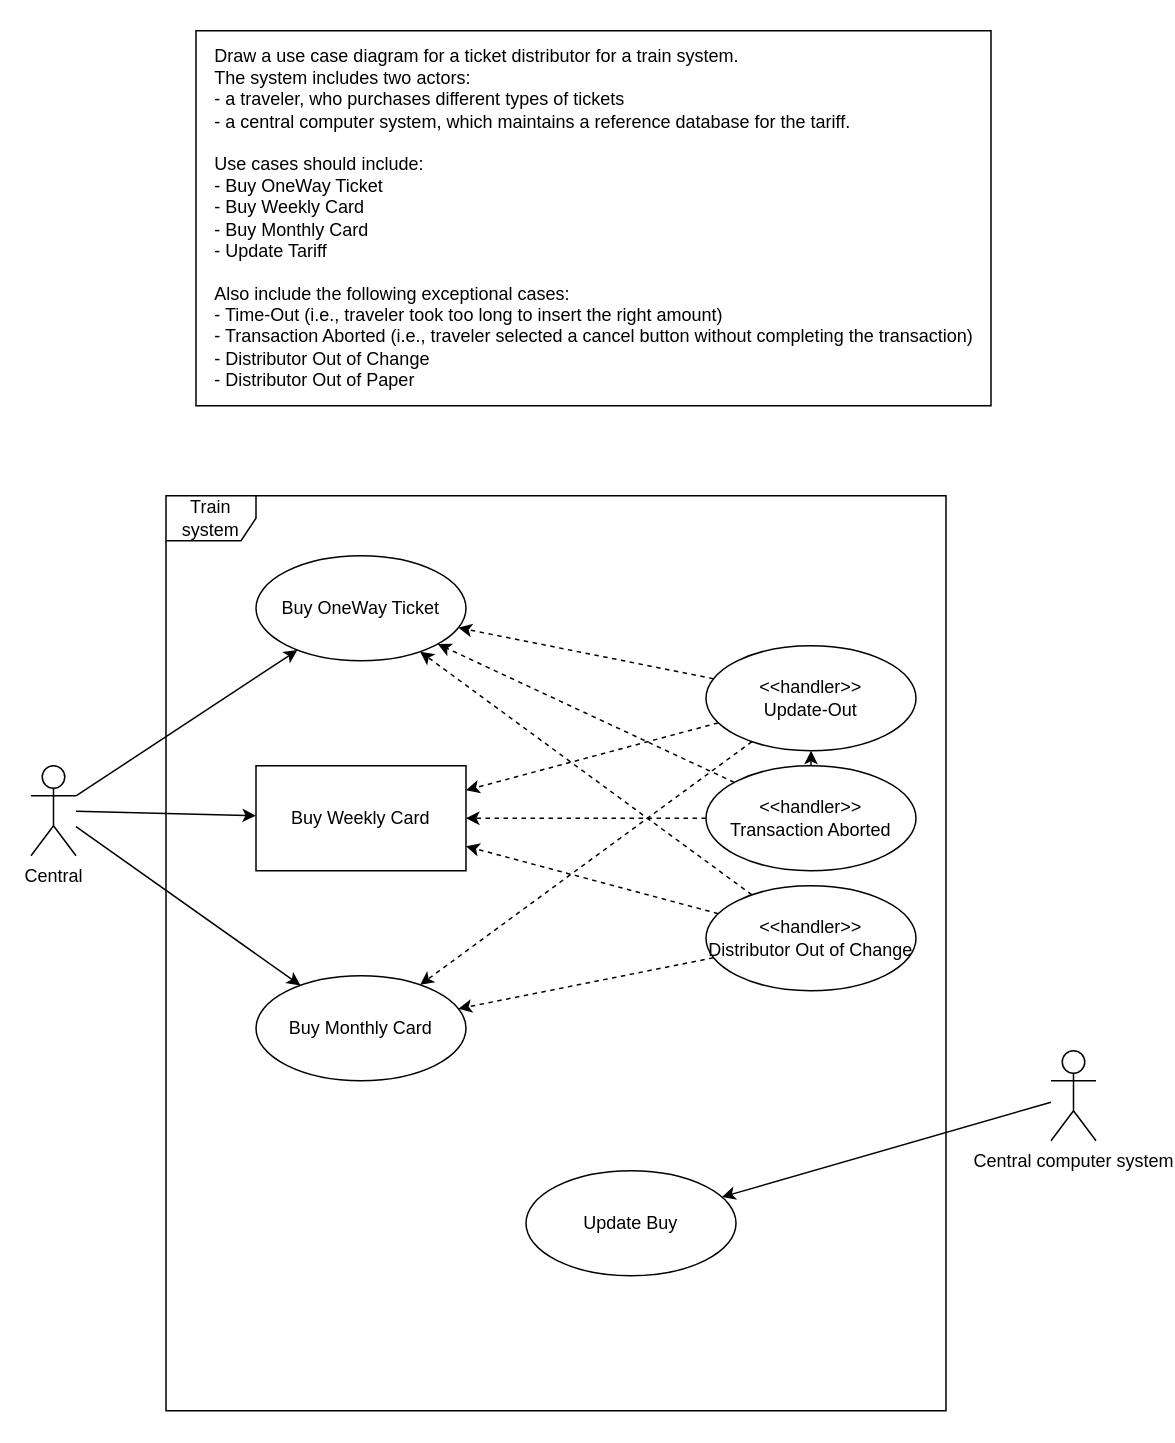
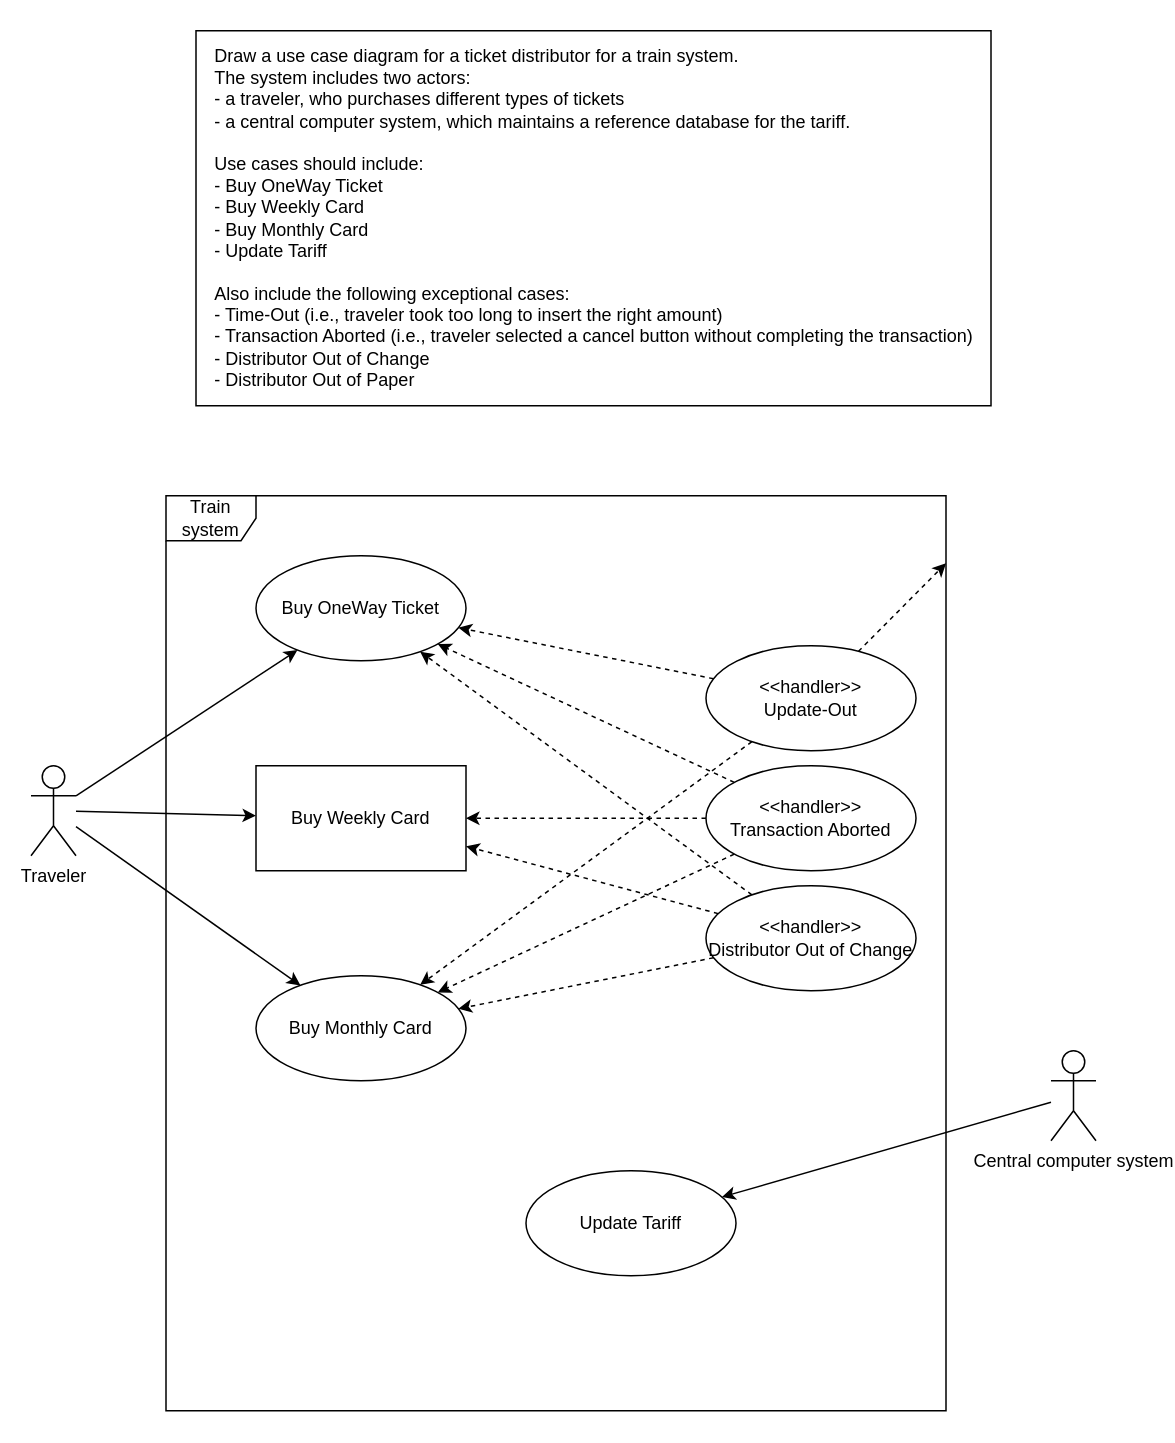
(597, 755) -> (899, 611)
(811, 764) -> (591, 921)
(54, 877) -> (54, 877)
(631, 1223) -> (631, 1223)
